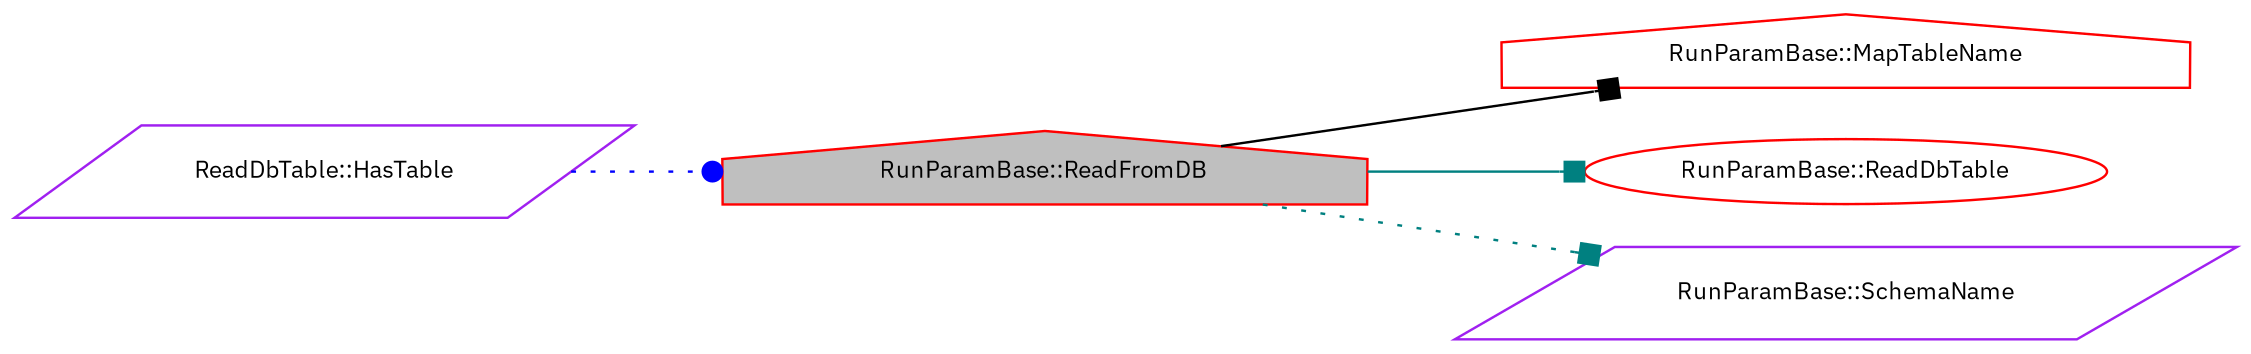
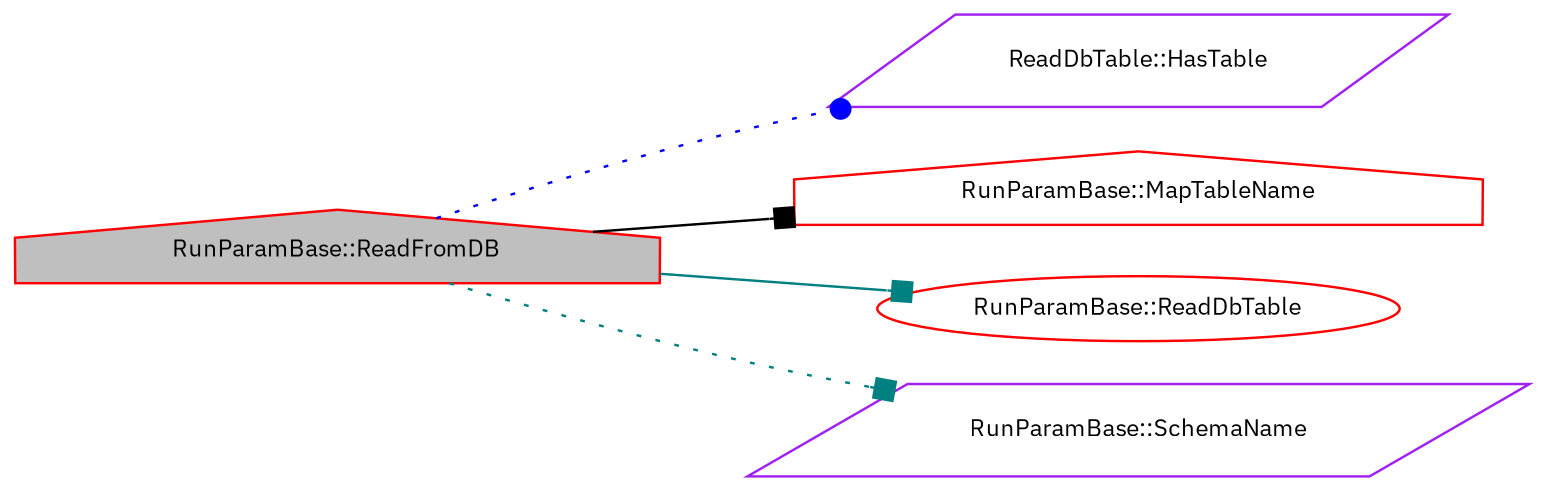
(637, 172) -> (632, 159)
